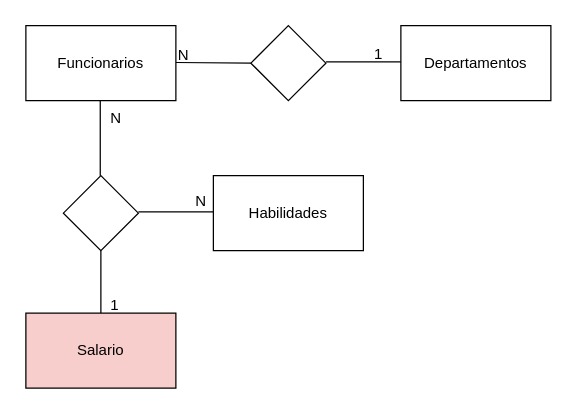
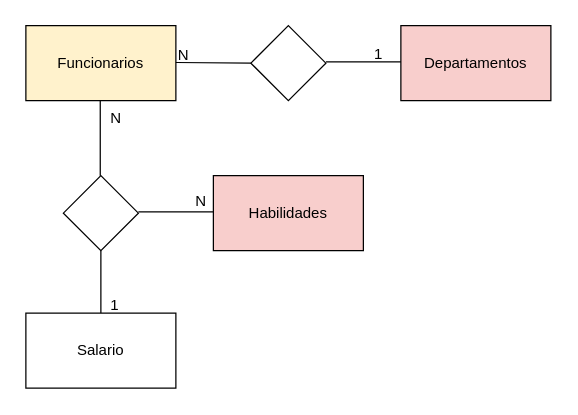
(101, 63) -> (101, 63)
(476, 63) -> (476, 63)
(288, 213) -> (288, 213)
(101, 351) -> (101, 351)
